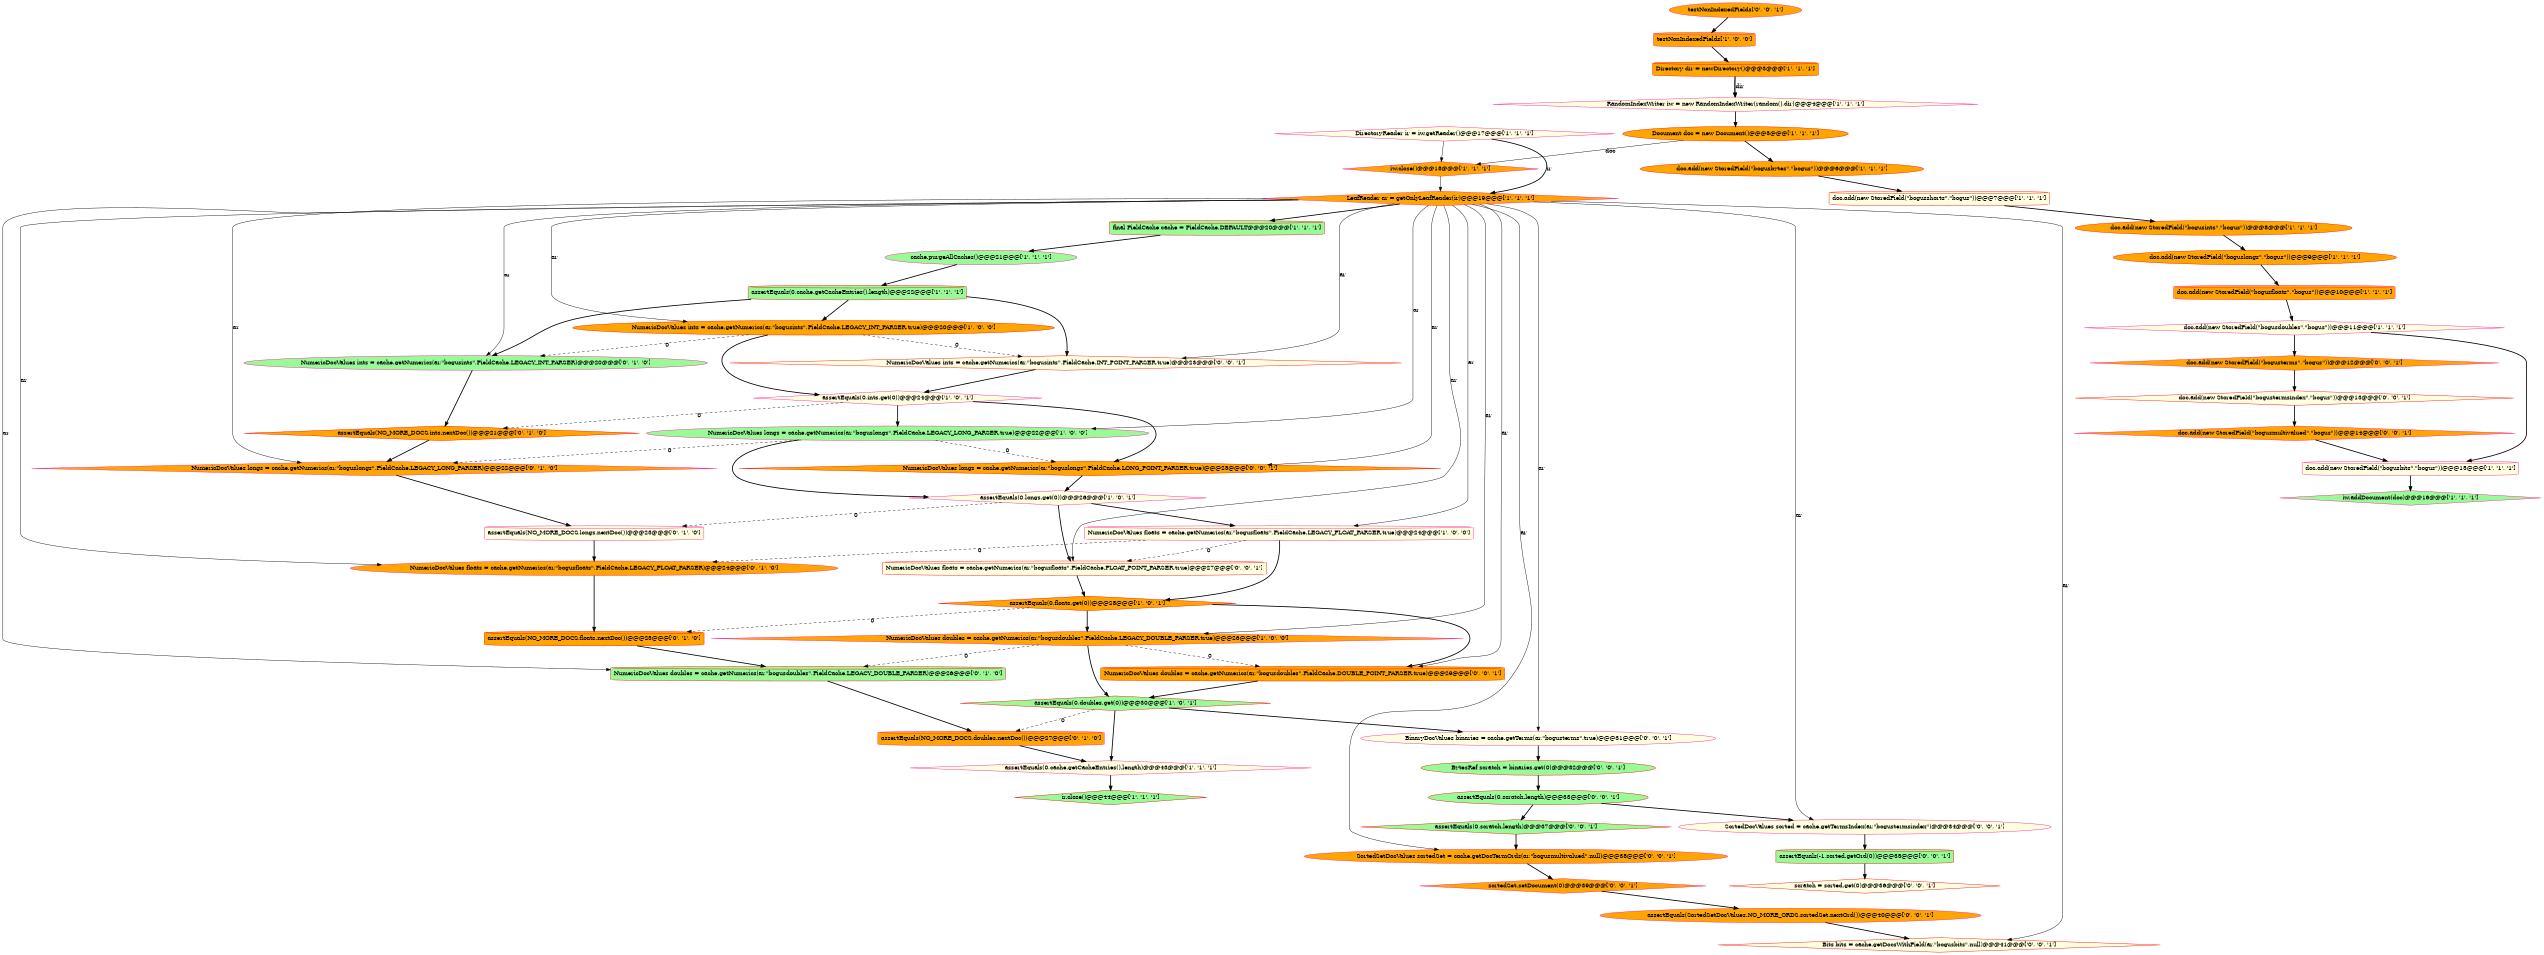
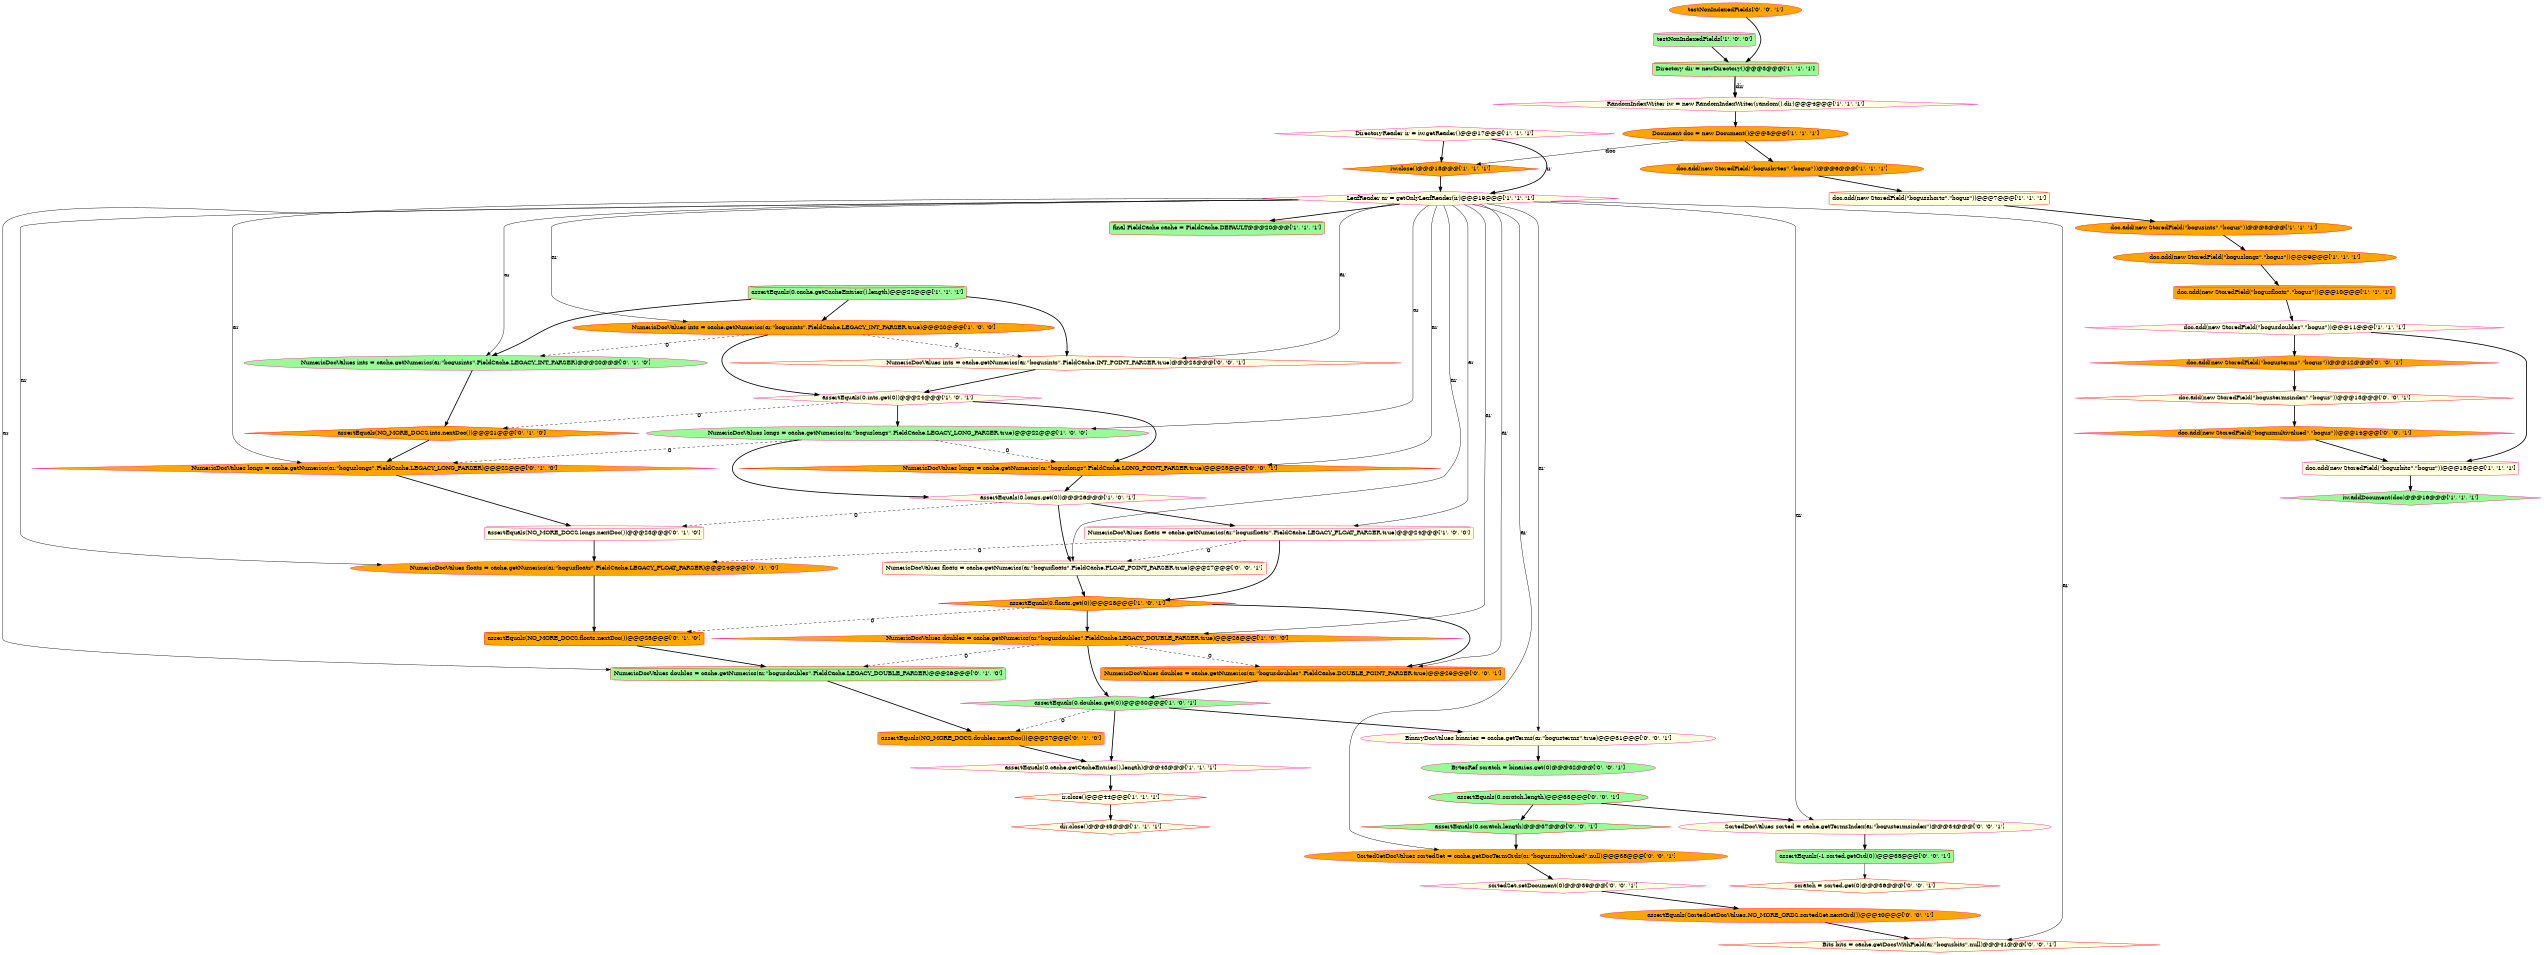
(1721, 23) -> (1761, 37)
(1704, 40) -> (1704, 40)
(1735, 69) -> (1735, 69)
(1443, 149) -> (1443, 149)
(1440, 169) -> (1440, 169)
(1440, 182) -> (1440, 182)
(1440, 198) -> (1440, 198)
(981, 257) -> none
(1116, 703) -> (1116, 703)
(1538, 768) -> (1538, 768)
(1538, 781) -> none
(1111, 797) -> (1111, 797)
none -> (1111, 827)
(1865, 869) -> (1865, 869)
(1563, 886) -> (1563, 886)
